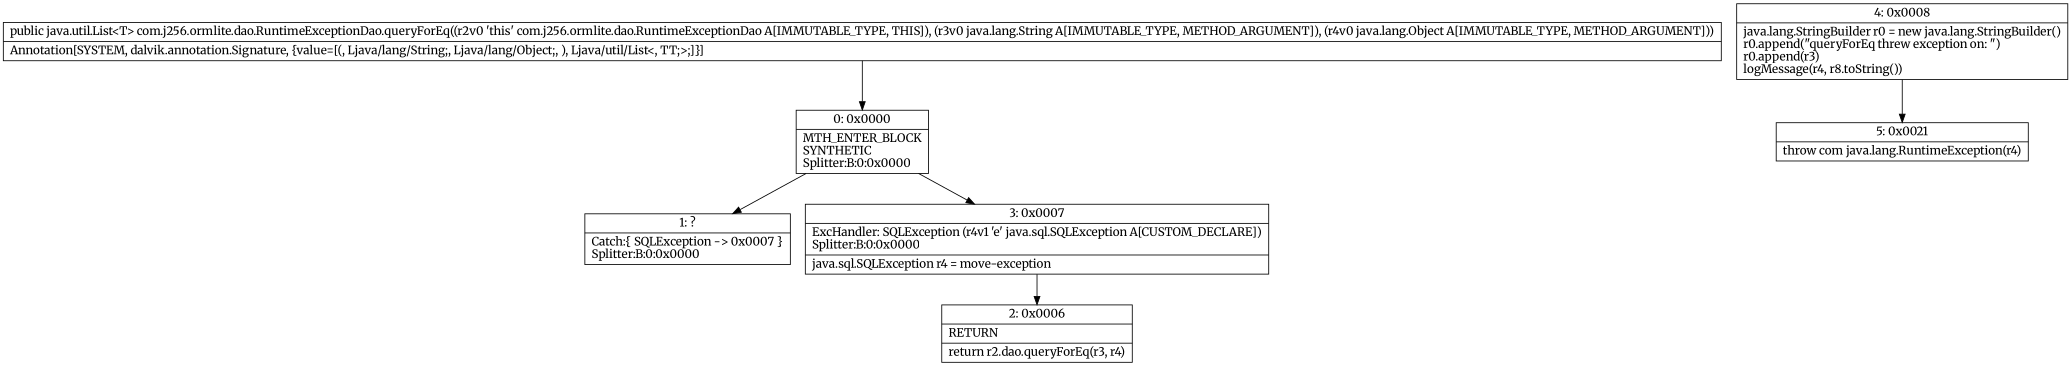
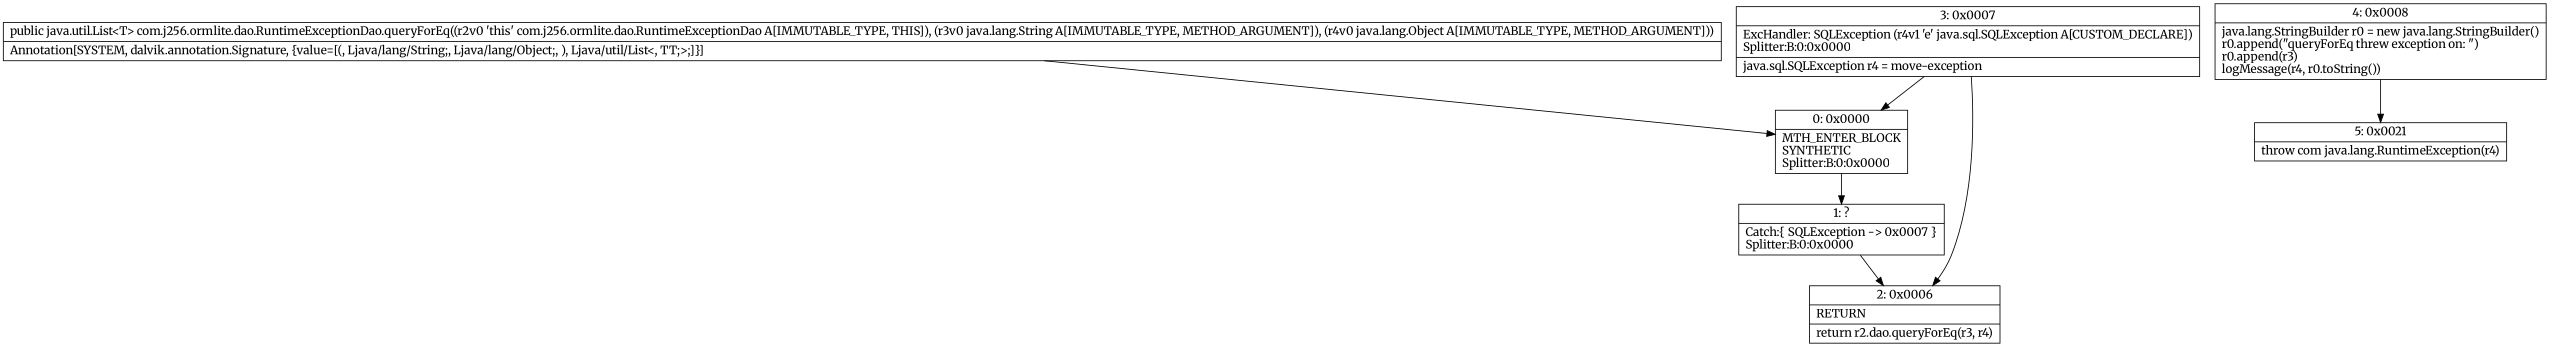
(1823, 69) -> (2302, 69)
(943, 187) -> (1906, 91)
none -> (1869, 267)
